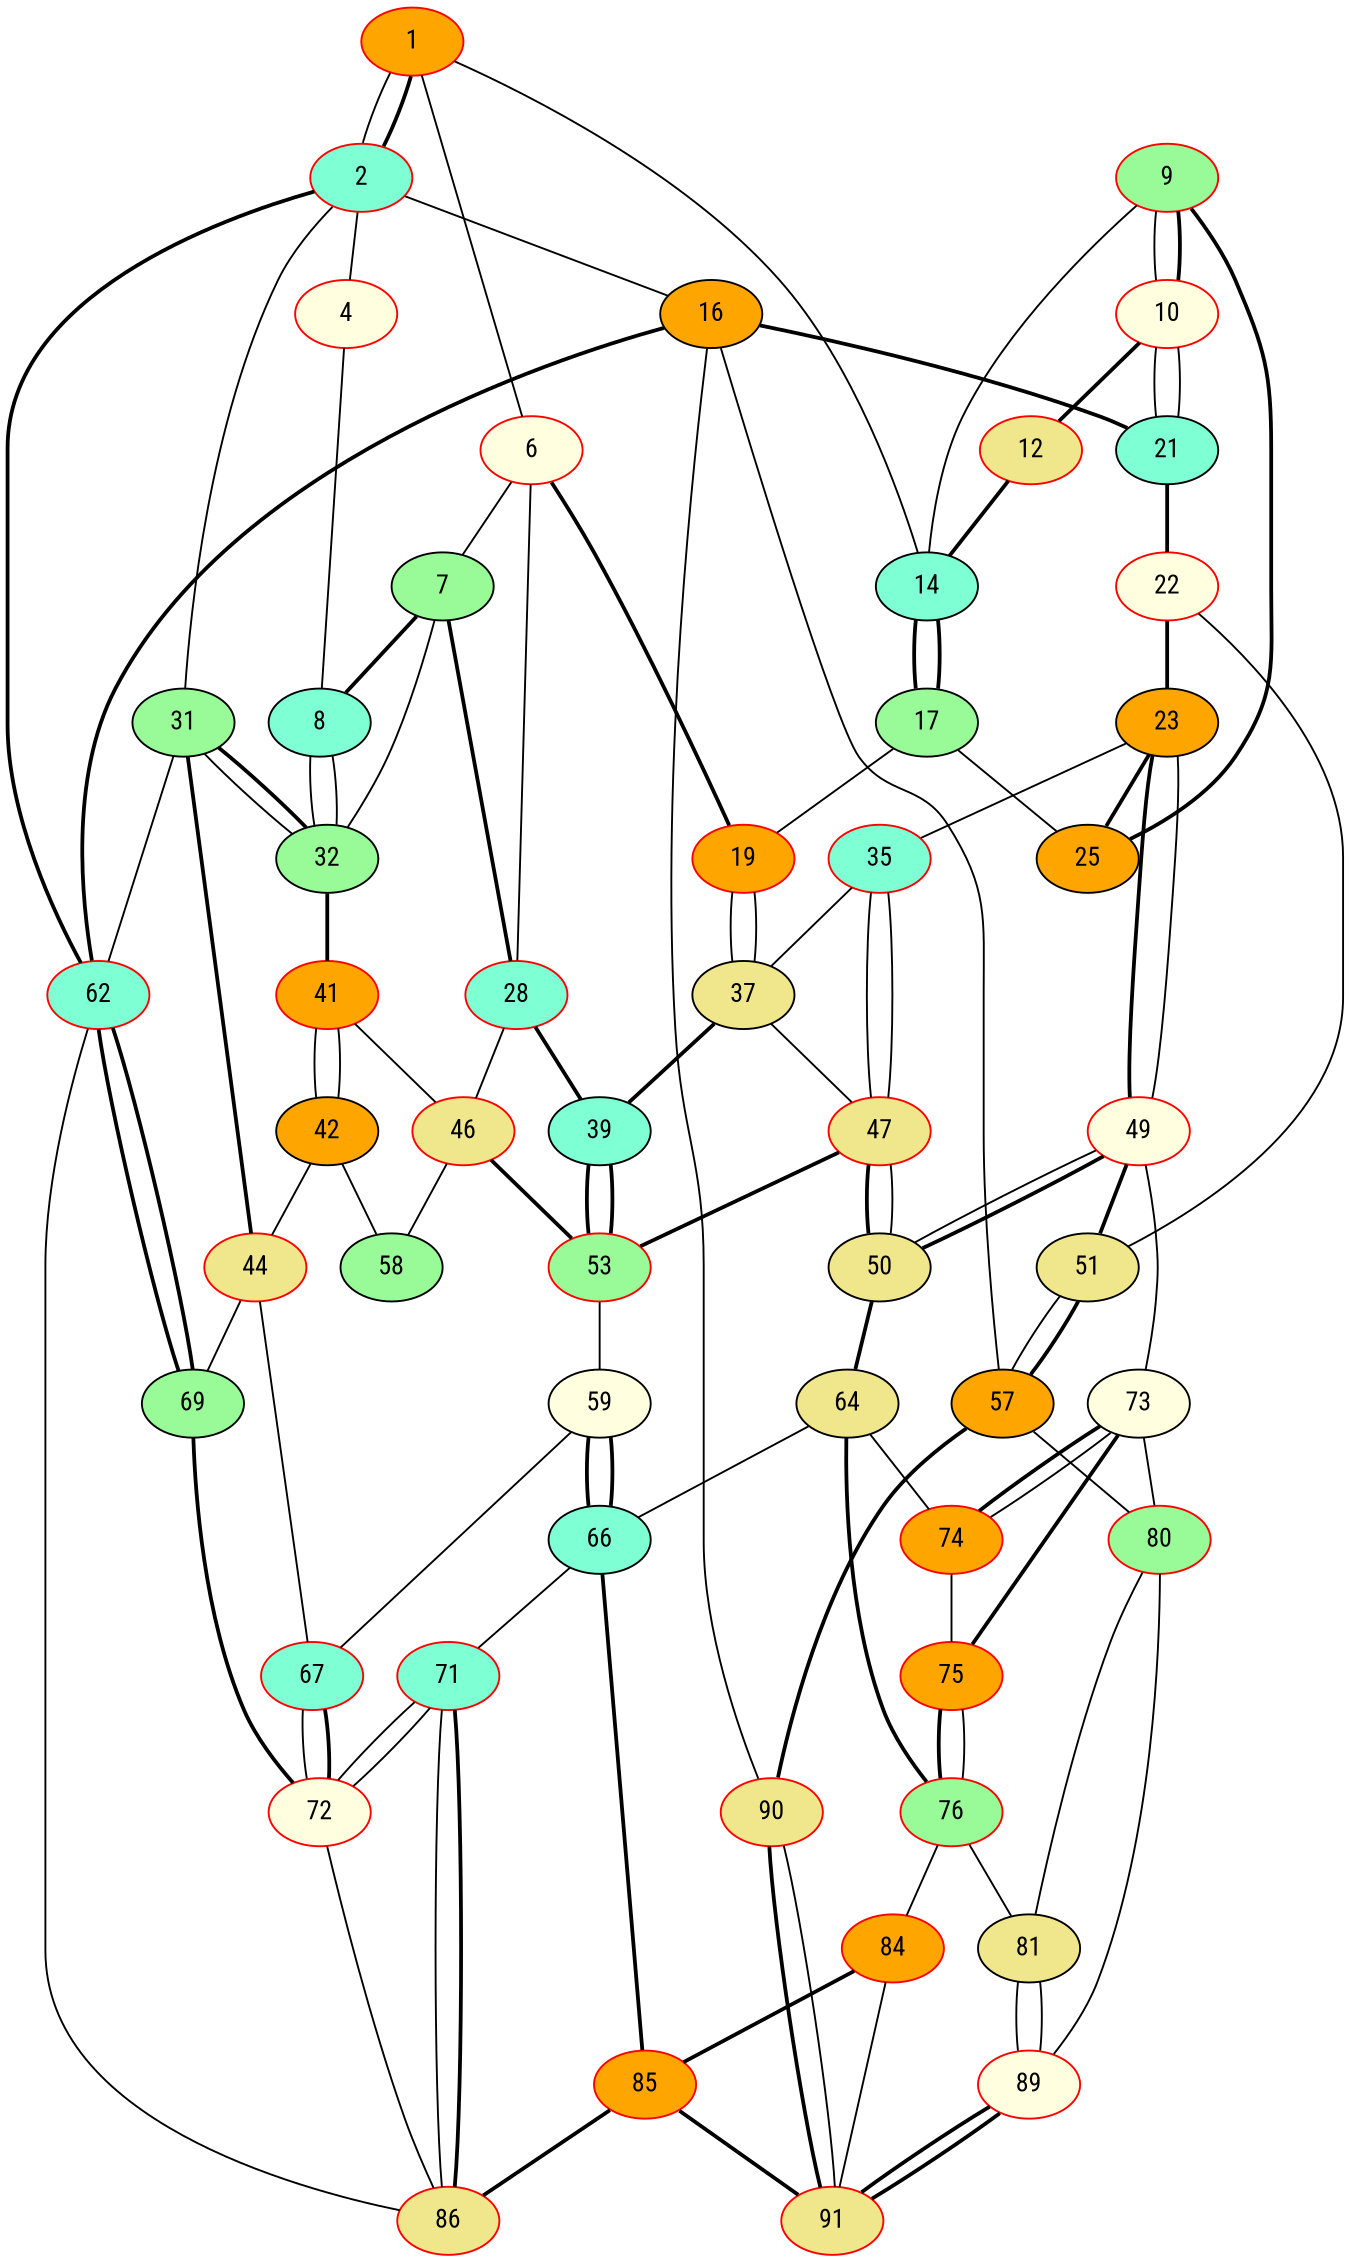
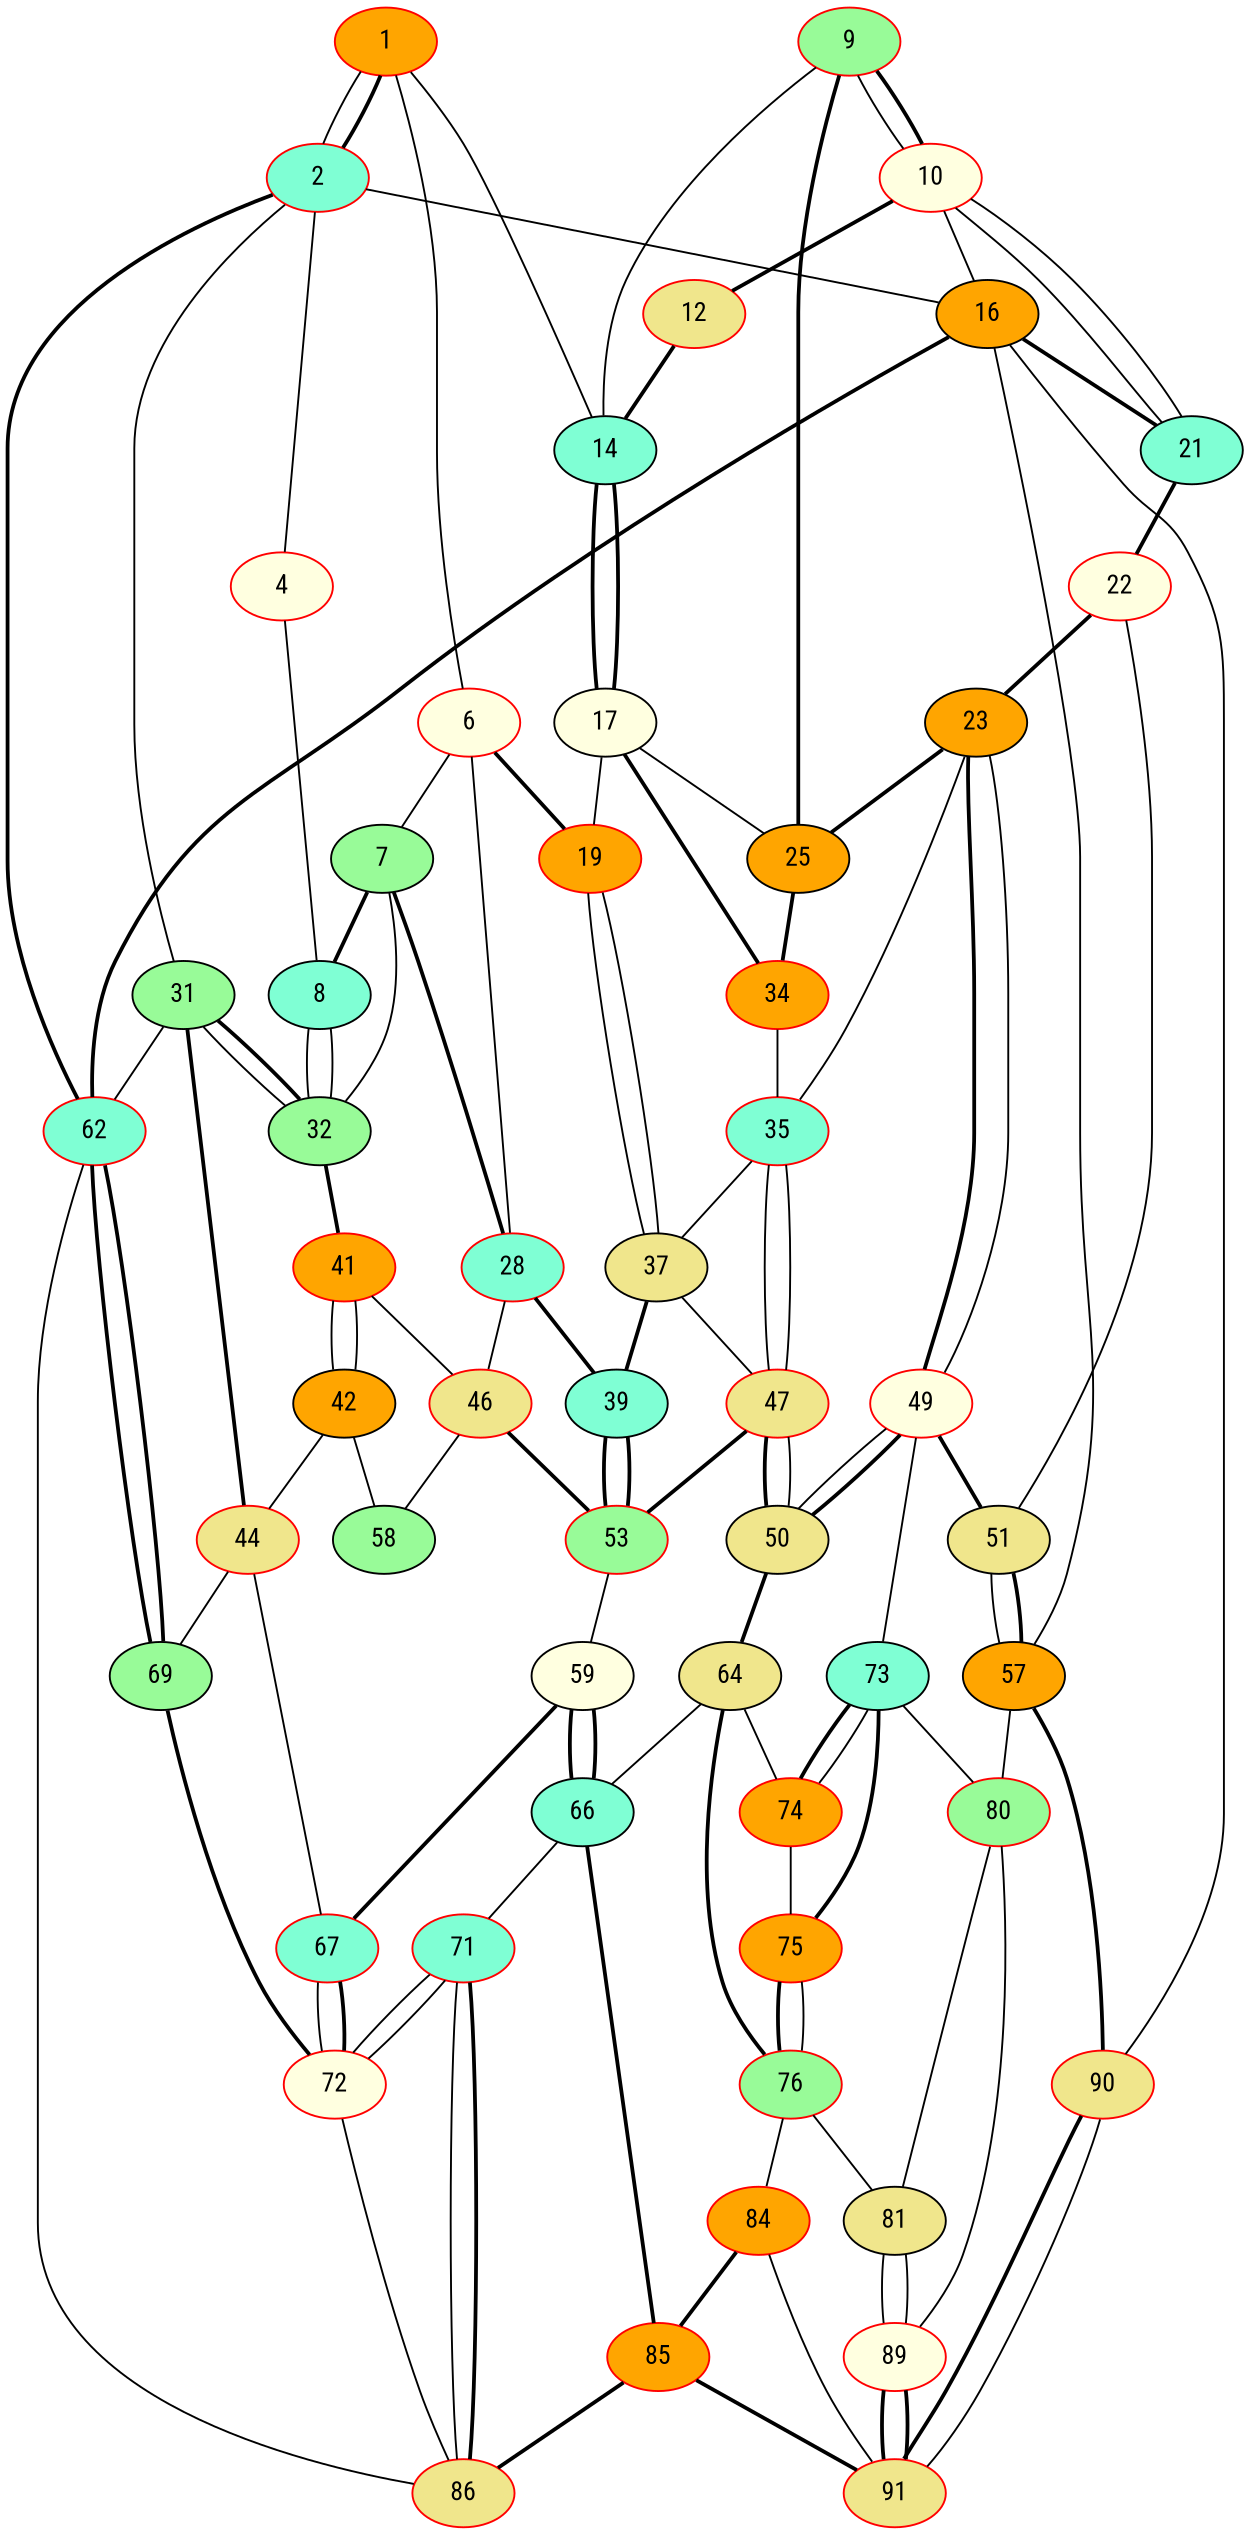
none -> (959, 246)
(927, 723) -> (605, 723)
none -> (777, 995)
(1139, 1404) -> (878, 1676)
(456, 1540) -> (455, 1812)
